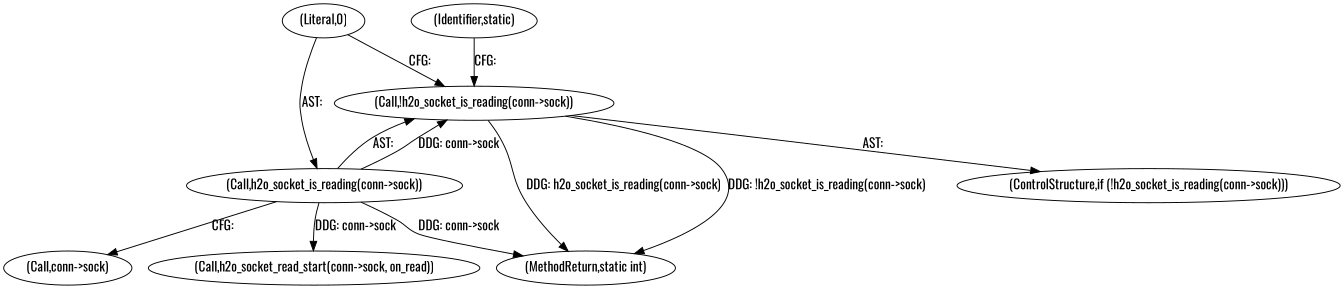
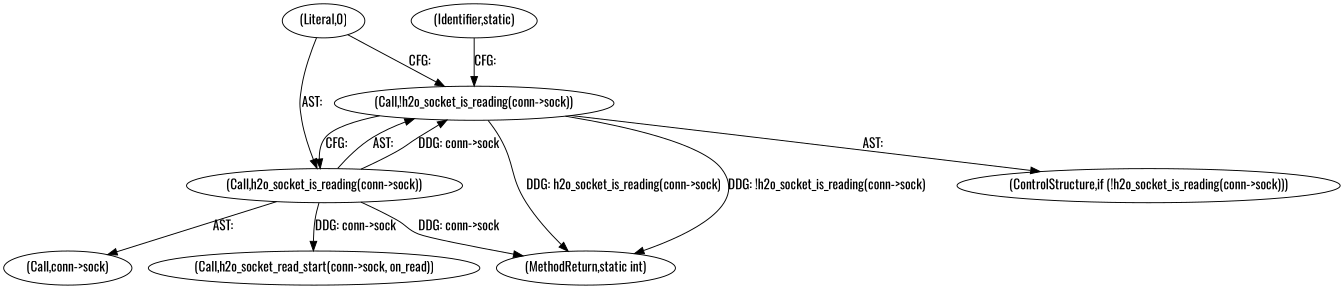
none -> (340, 127)
(225, 227) -> (225, 227)
